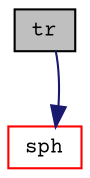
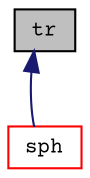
(59, 79) -> (31, 100)
